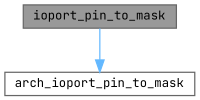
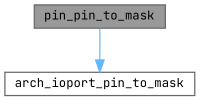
(100, 17) -> (100, 17)
